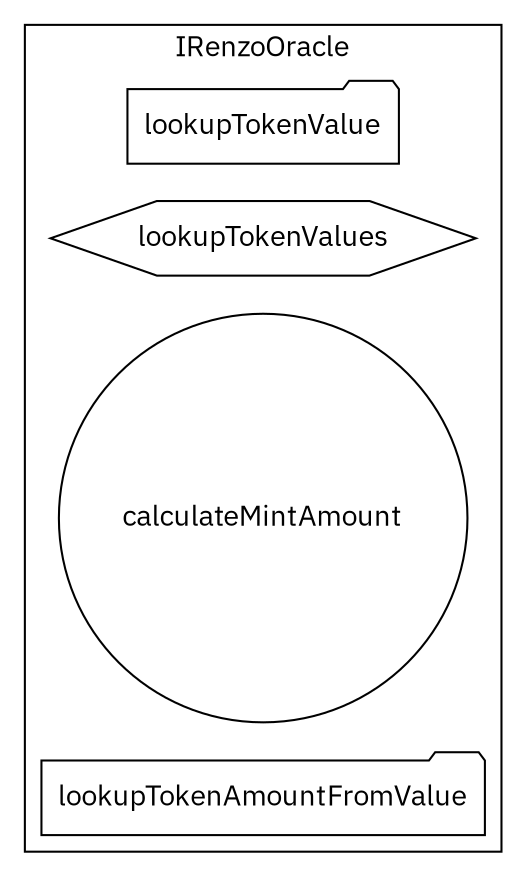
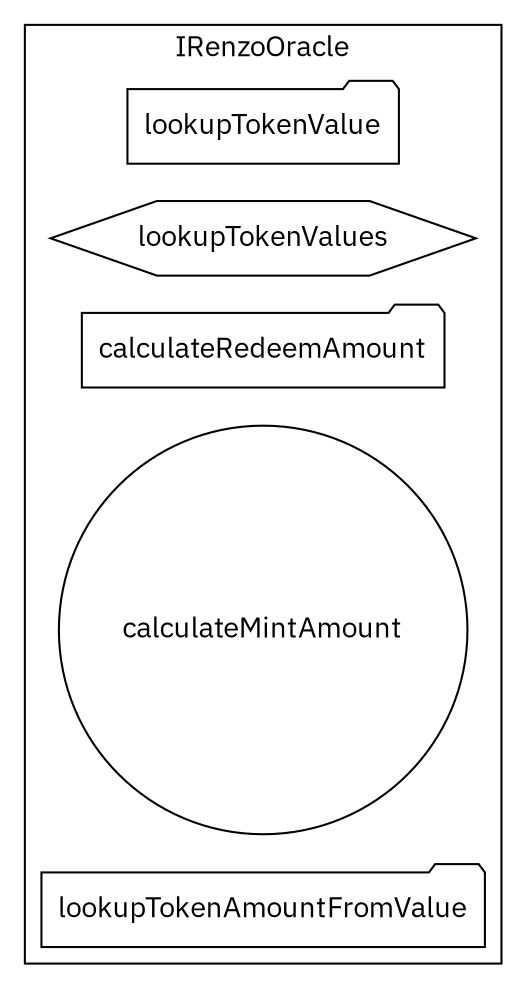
none -> (263, 350)
